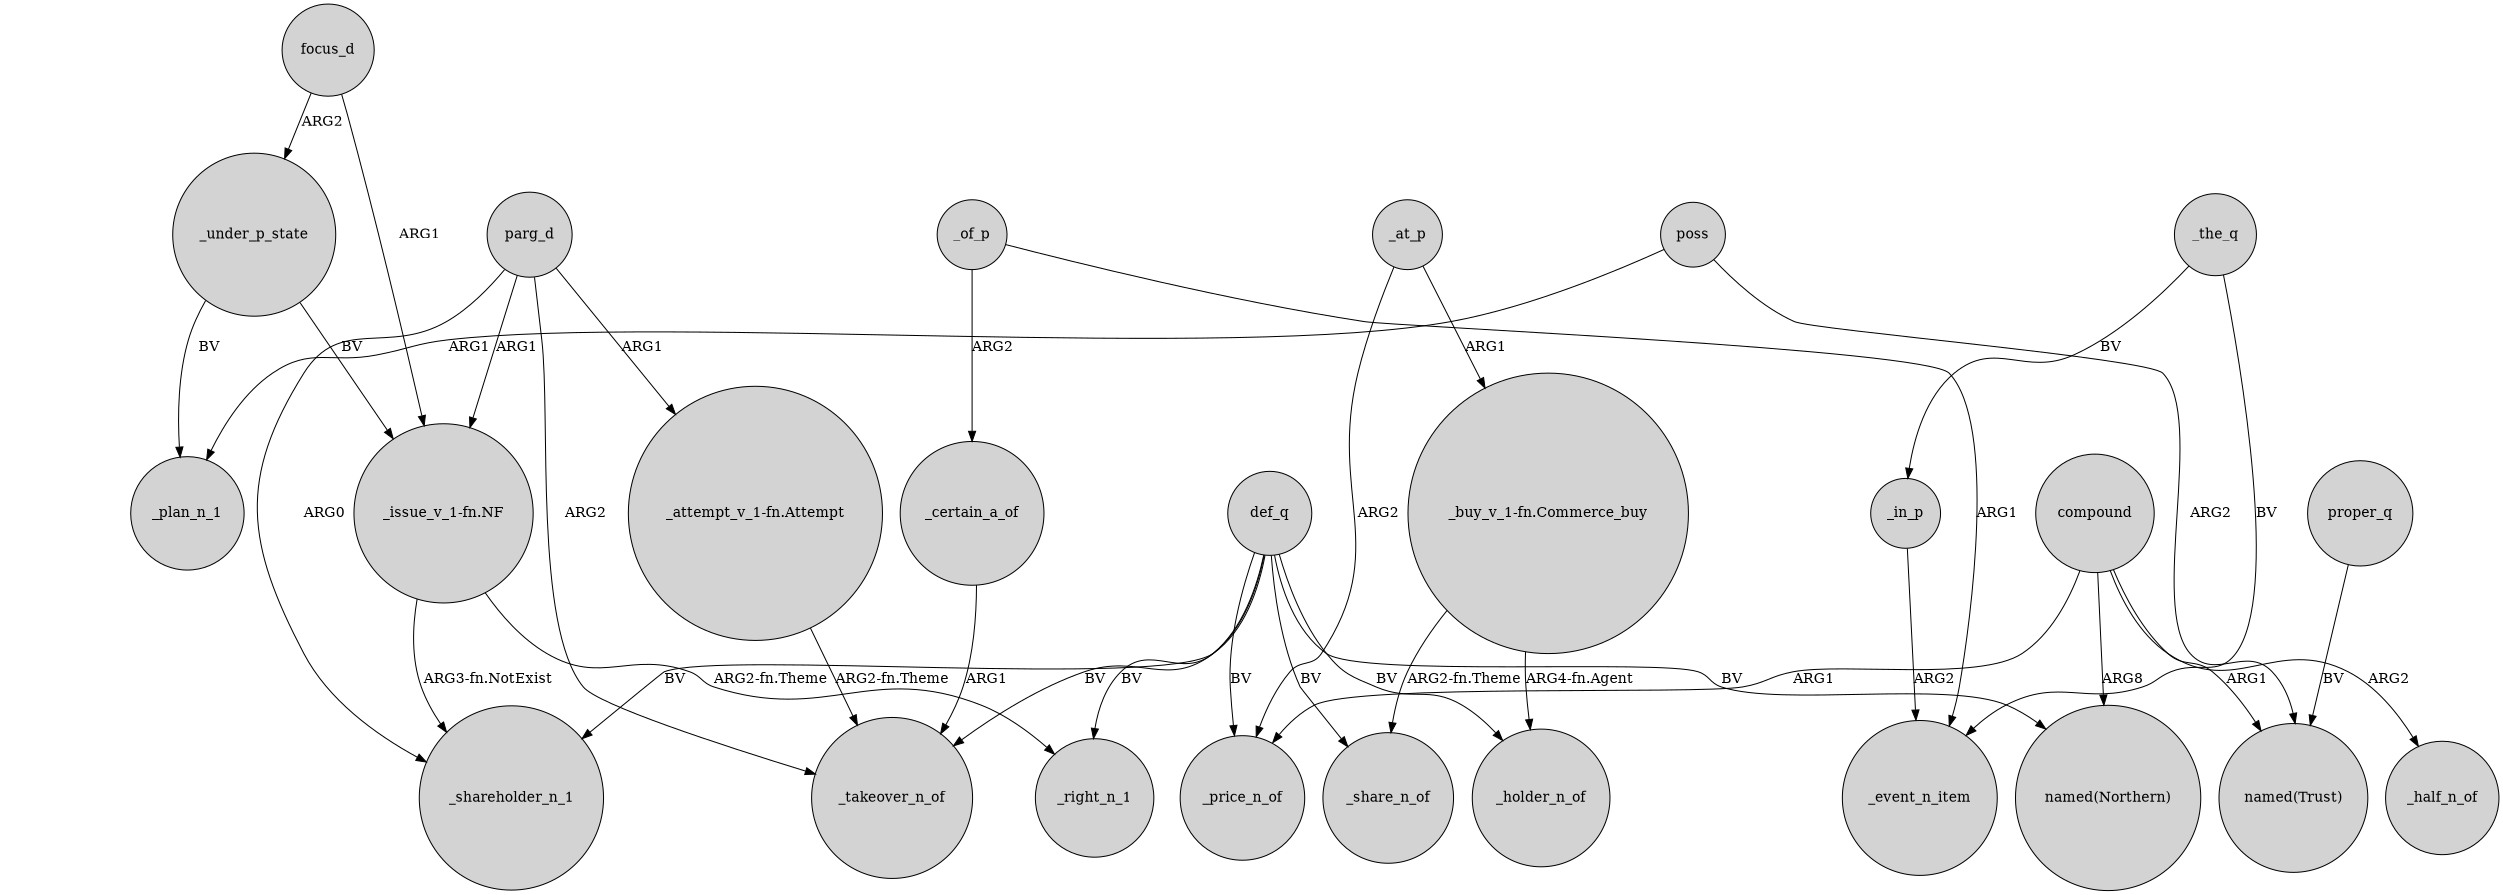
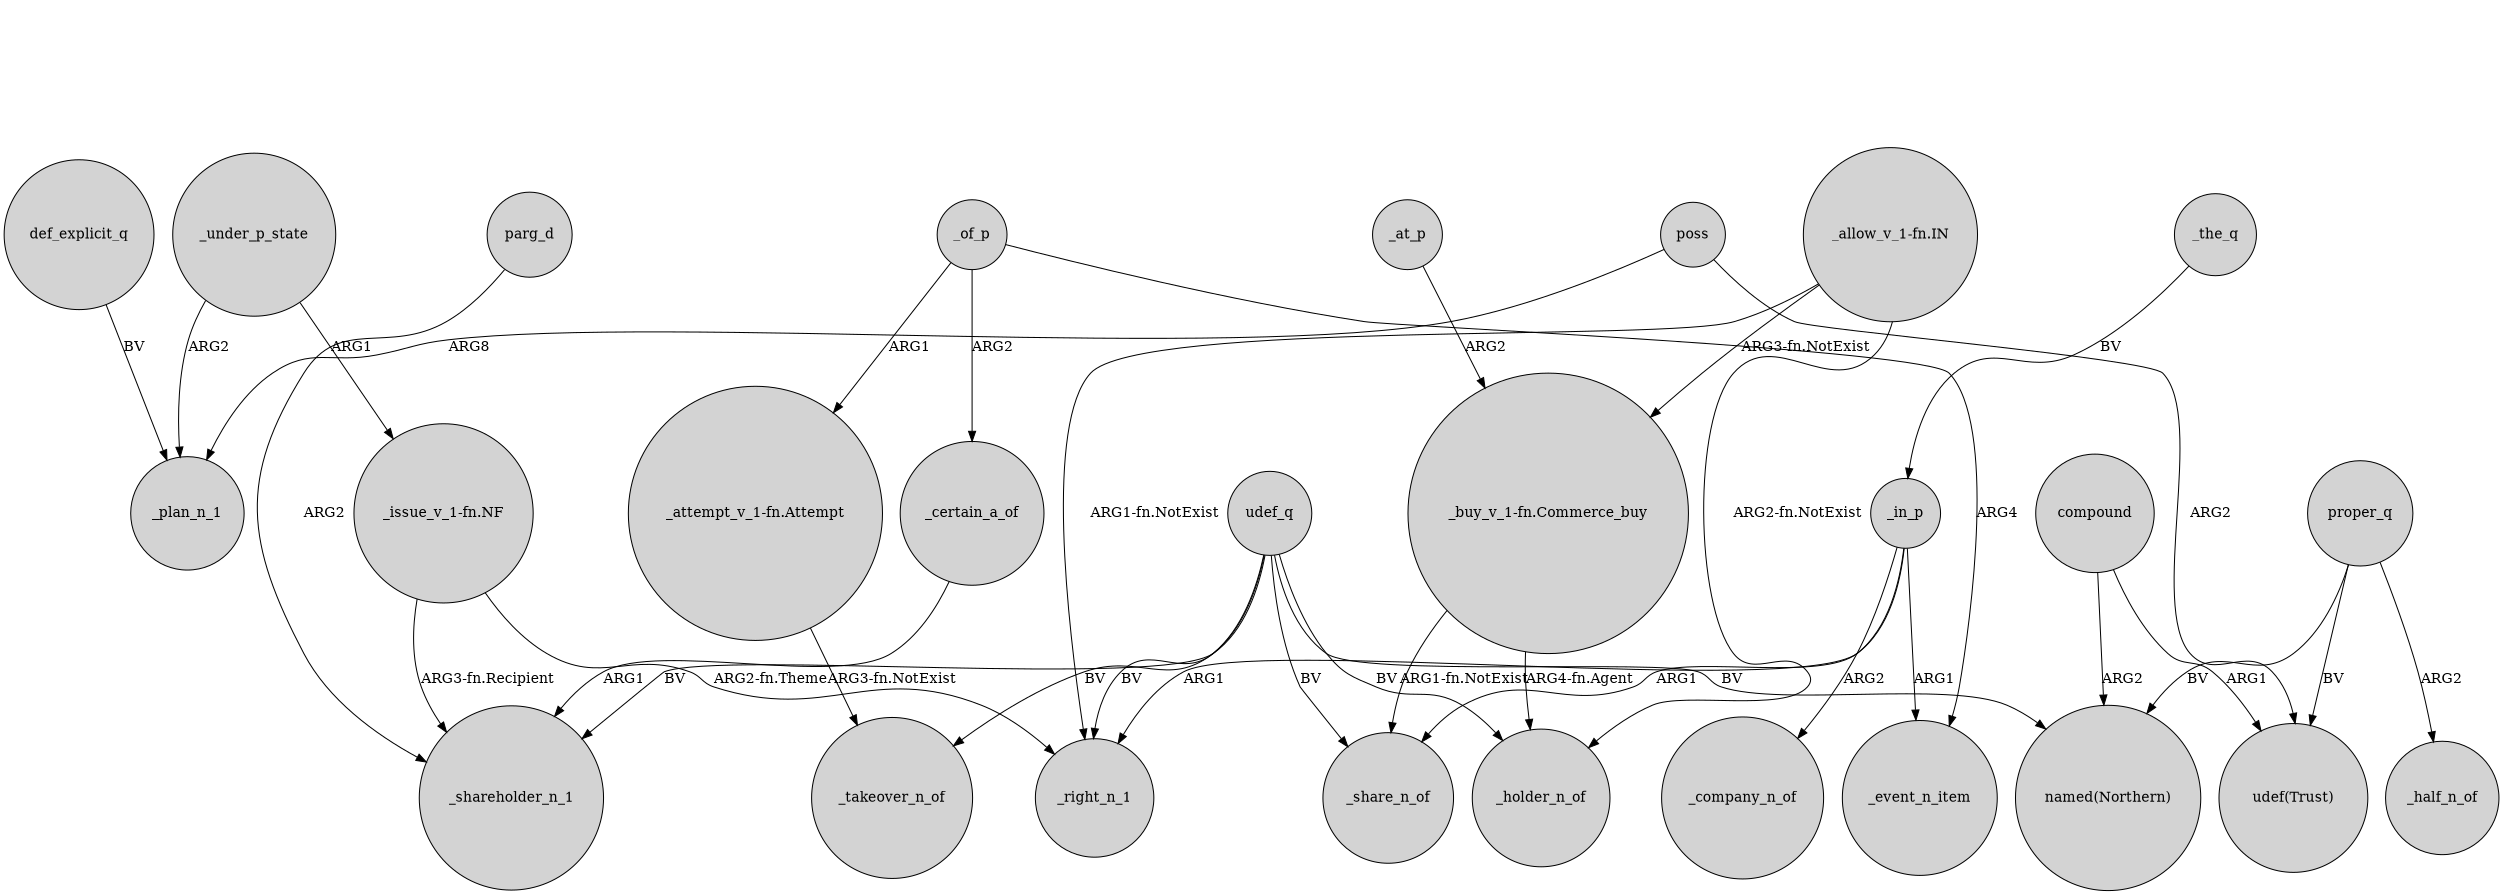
(328, 50) -> none
none -> (79, 235)
none -> (1890, 235)
(615, 341) -> (901, 327)
(209, 347) -> (209, 347)
(352, 347) -> (352, 347)
(469, 347) -> (469, 347)
(495, 347) -> none
(1486, 347) -> (1486, 347)
(325, 513) -> (325, 513)
(1270, 513) -> (1270, 513)
(1997, 513) -> (1997, 513)
(555, 604) -> none
(2252, 605) -> none
(970, 657) -> (689, 661)
none -> (1315, 660)
none -> (2276, 662)
(2243, 668) -> (2410, 646)
(488, 679) -> (488, 679)
(892, 679) -> (892, 679)
(1464, 679) -> (1464, 679)
(1934, 679) -> (1934, 679)
(2123, 679) -> (2123, 679)
none -> (1640, 683)
(1242, 798) -> none
none -> (1743, 798)
(2293, 798) -> (2293, 798)
